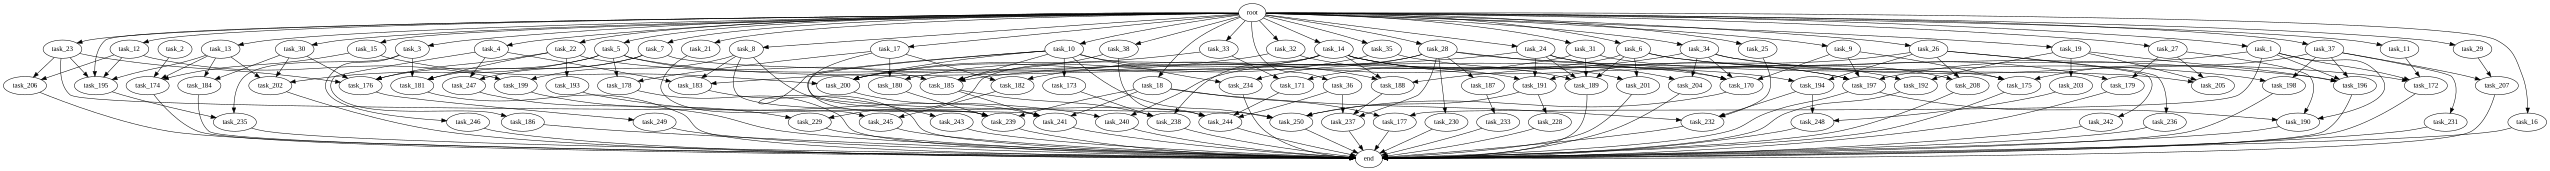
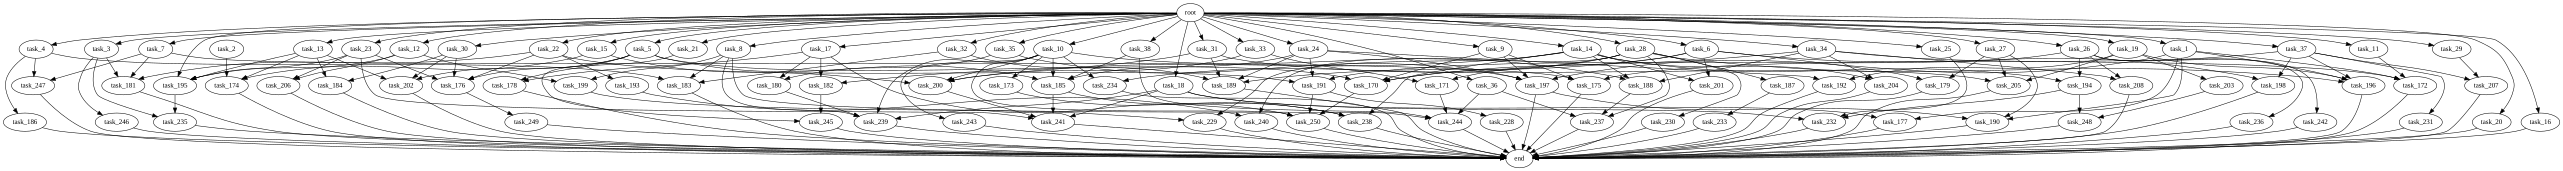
none -> (2492, 122)
none -> (1859, 124)
